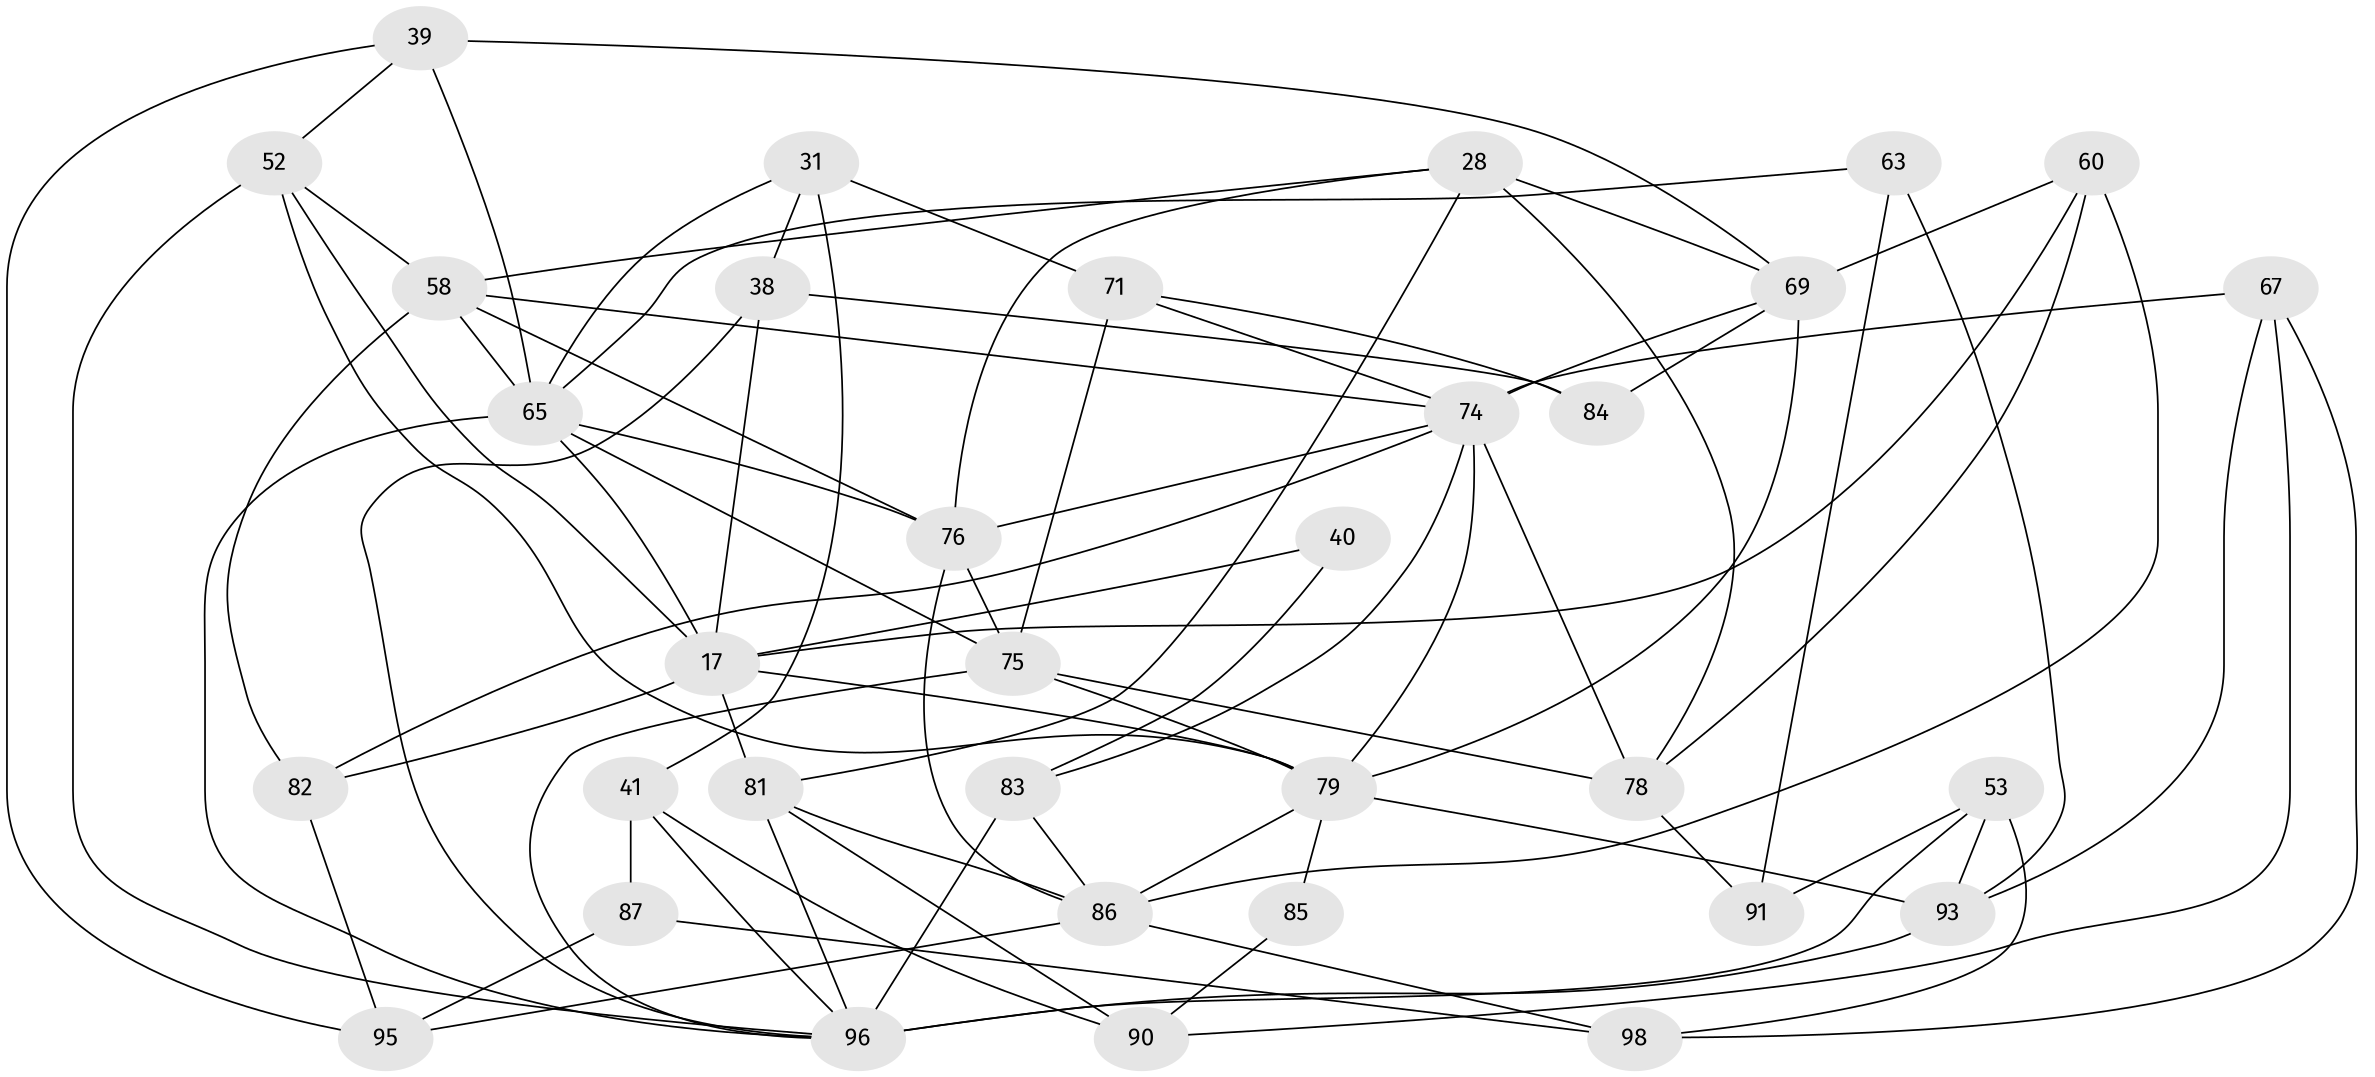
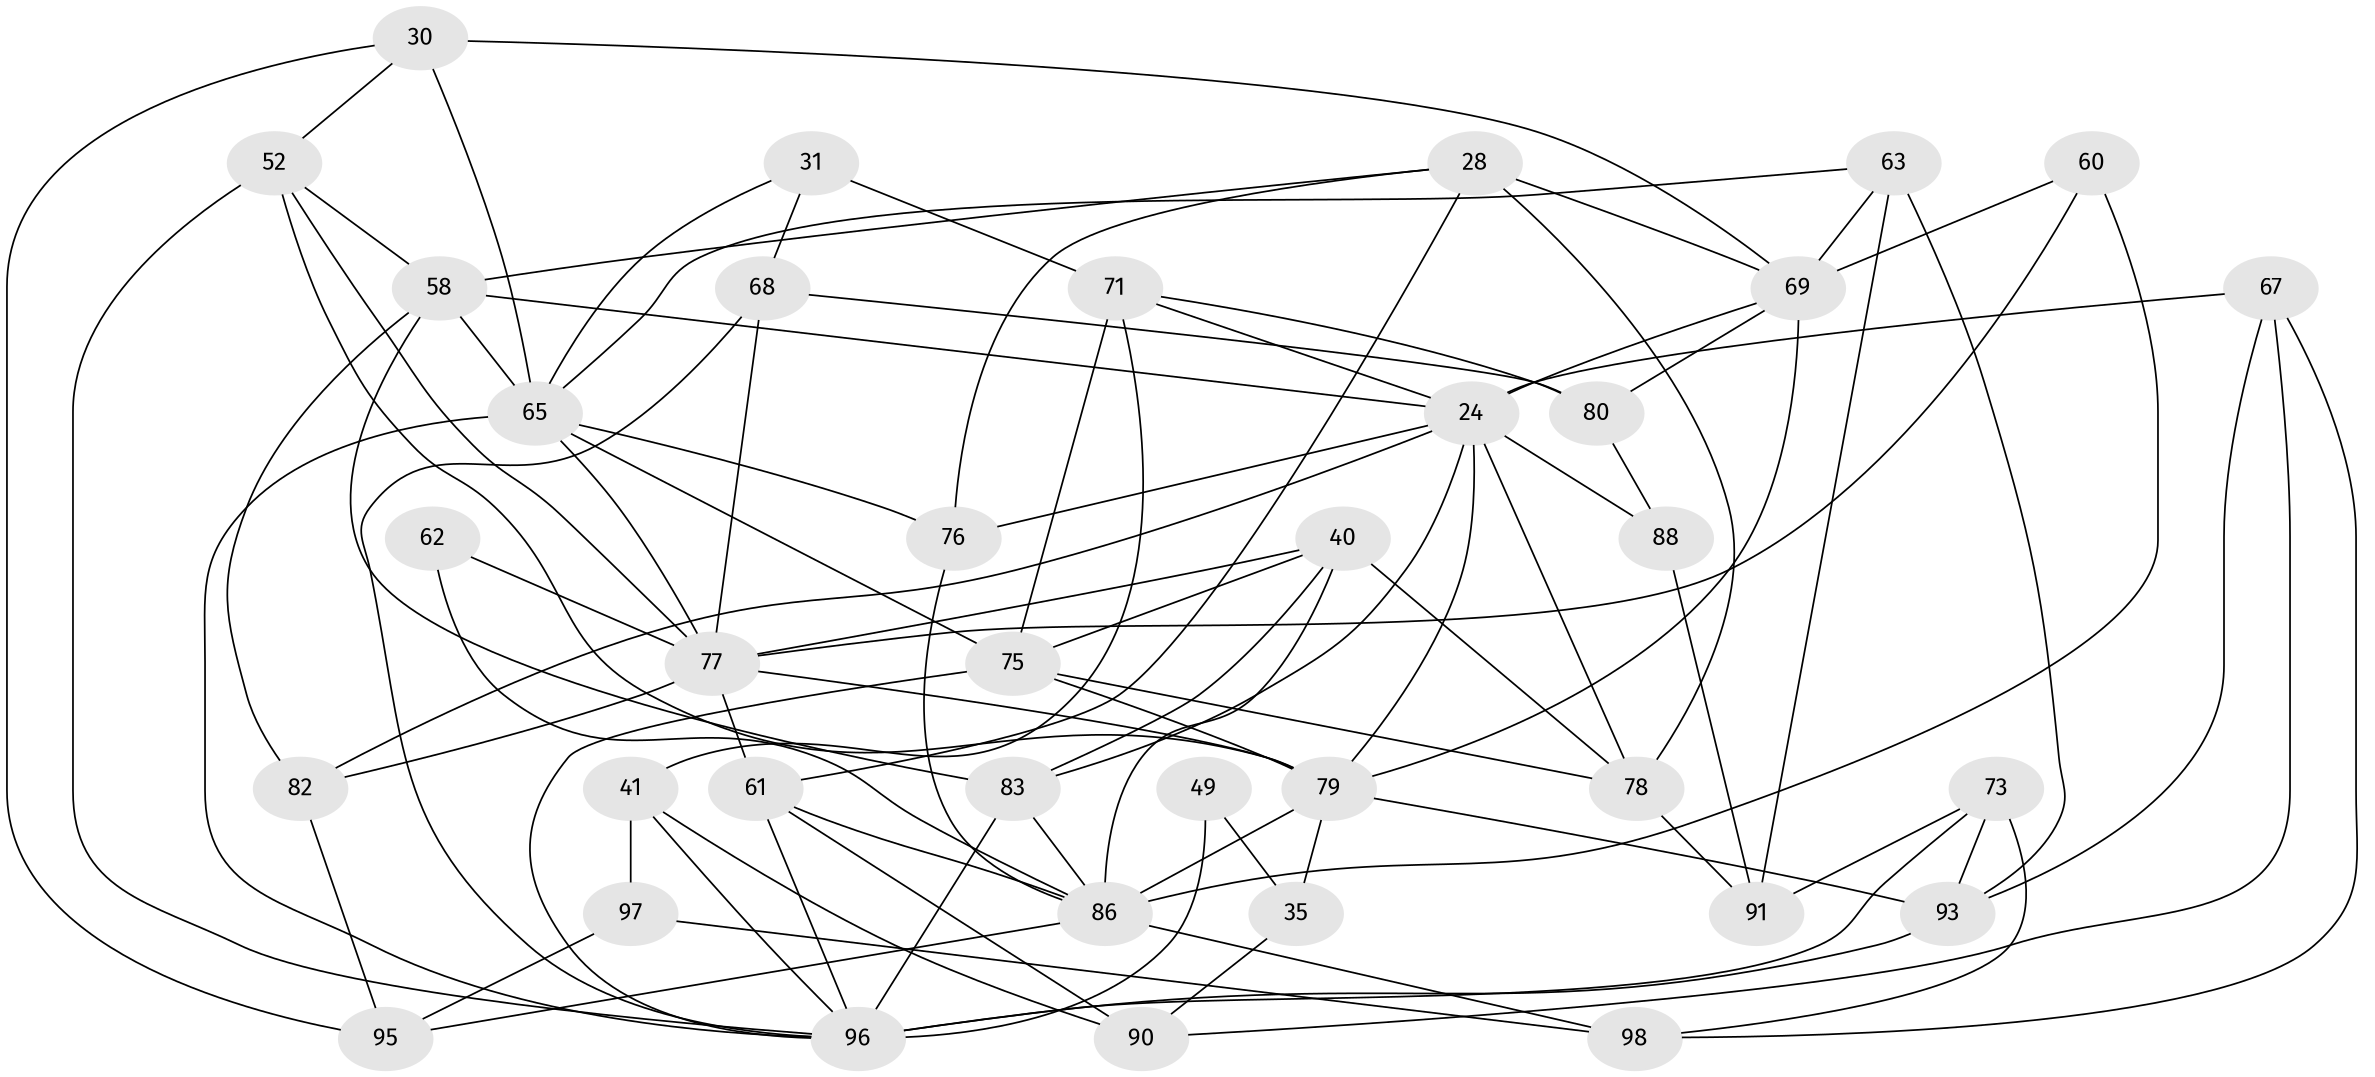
(420, 38) -> (420, 38)
none -> (1846, 226)
(763, 288) -> (763, 288)
(697, 413) -> (527, 665)
(1472, 414) -> (1472, 414)
(1597, 414) -> (1597, 414)
(835, 515) -> (1100, 660)
(1928, 516) -> (1490, 664)
none -> (433, 539)
none -> (1666, 539)
(983, 601) -> (1178, 601)
(712, 664) -> (712, 664)
none -> (1137, 764)
(756, 789) -> (756, 789)
none -> (1204, 789)
(1996, 789) -> (1996, 789)
(631, 914) -> (631, 914)
(1296, 914) -> (1296, 914)
